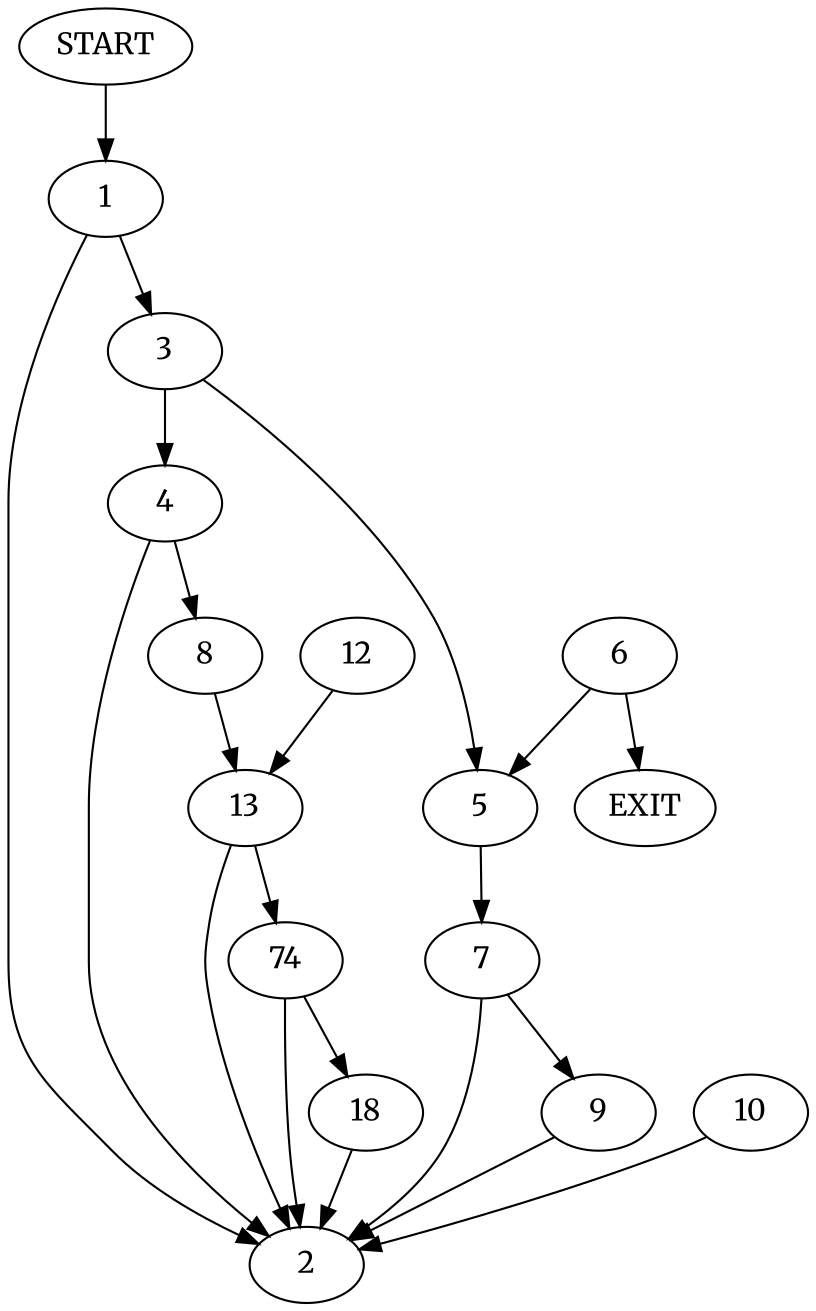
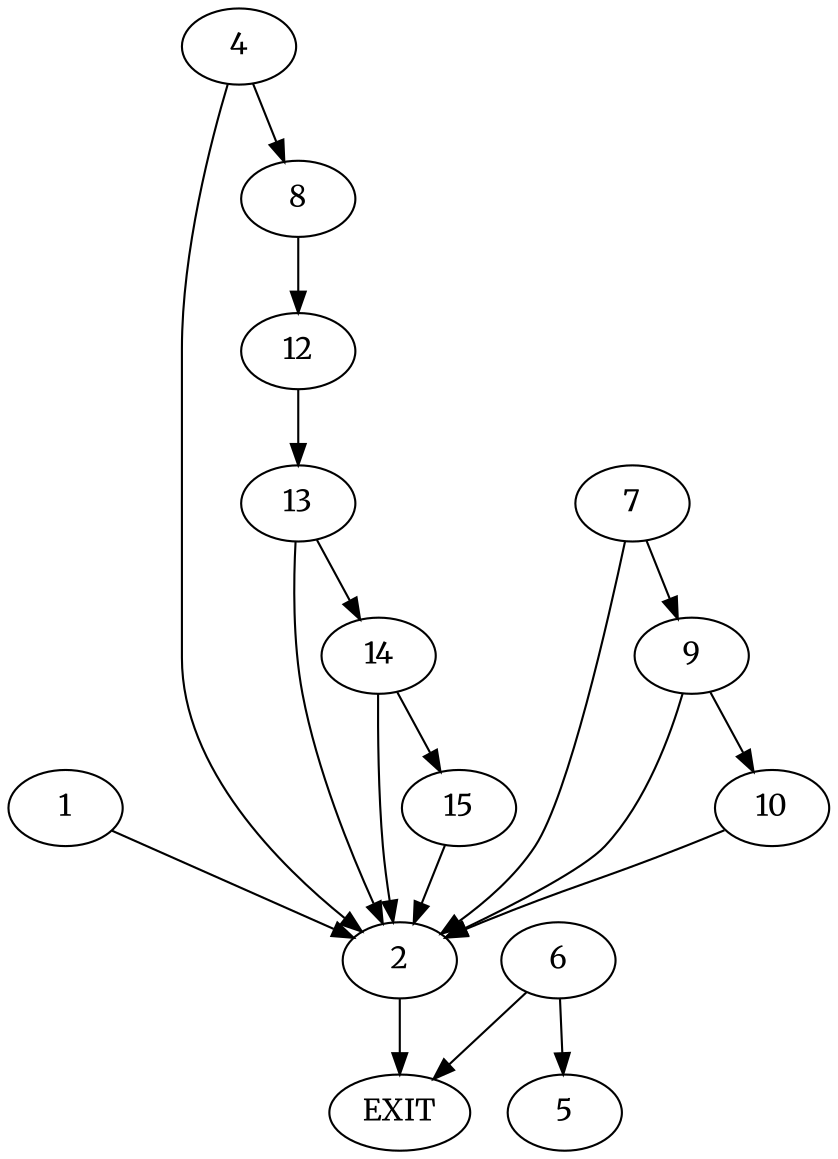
(106, 47) -> none
(165, 351) -> none
(222, 722) -> (298, 265)
none -> (727, 722)
(481, 874) -> none
(286, 960) -> (379, 656)
none -> (400, 1026)
(366, 1113) -> (459, 808)
